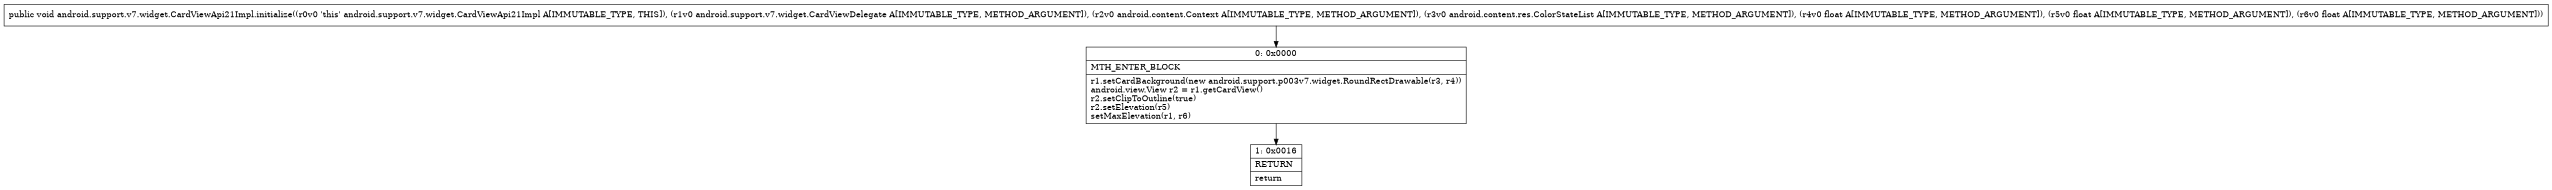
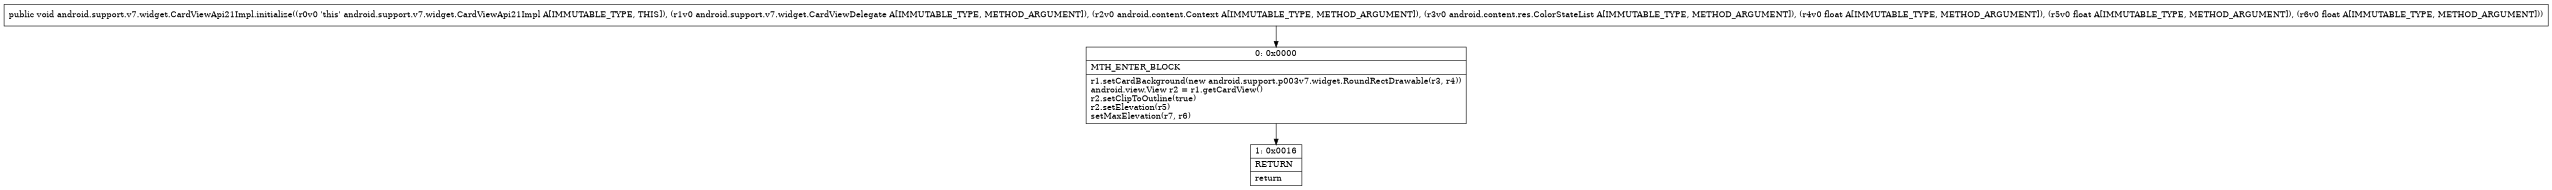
(1141, 116) -> (1141, 116)
